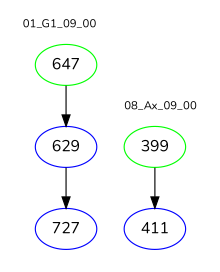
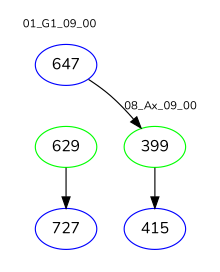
(66, 65) -> (66, 65)
(66, 100) -> (122, 107)
(66, 147) -> (66, 147)
(155, 229) -> (155, 229)
